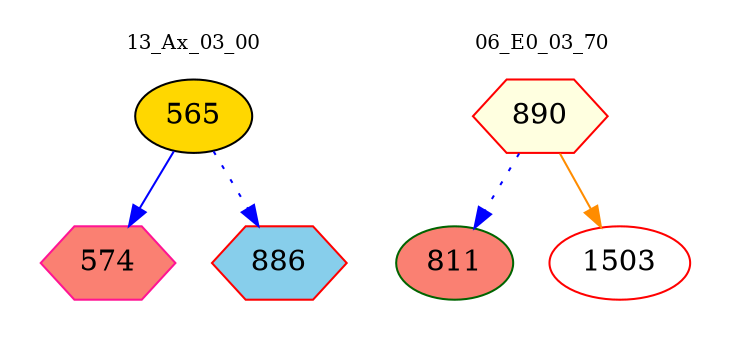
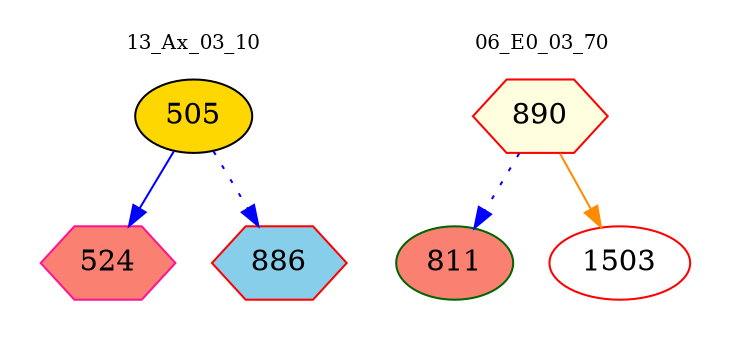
(194, 44) -> (194, 44)
(194, 116) -> (194, 116)
(108, 263) -> (108, 263)
